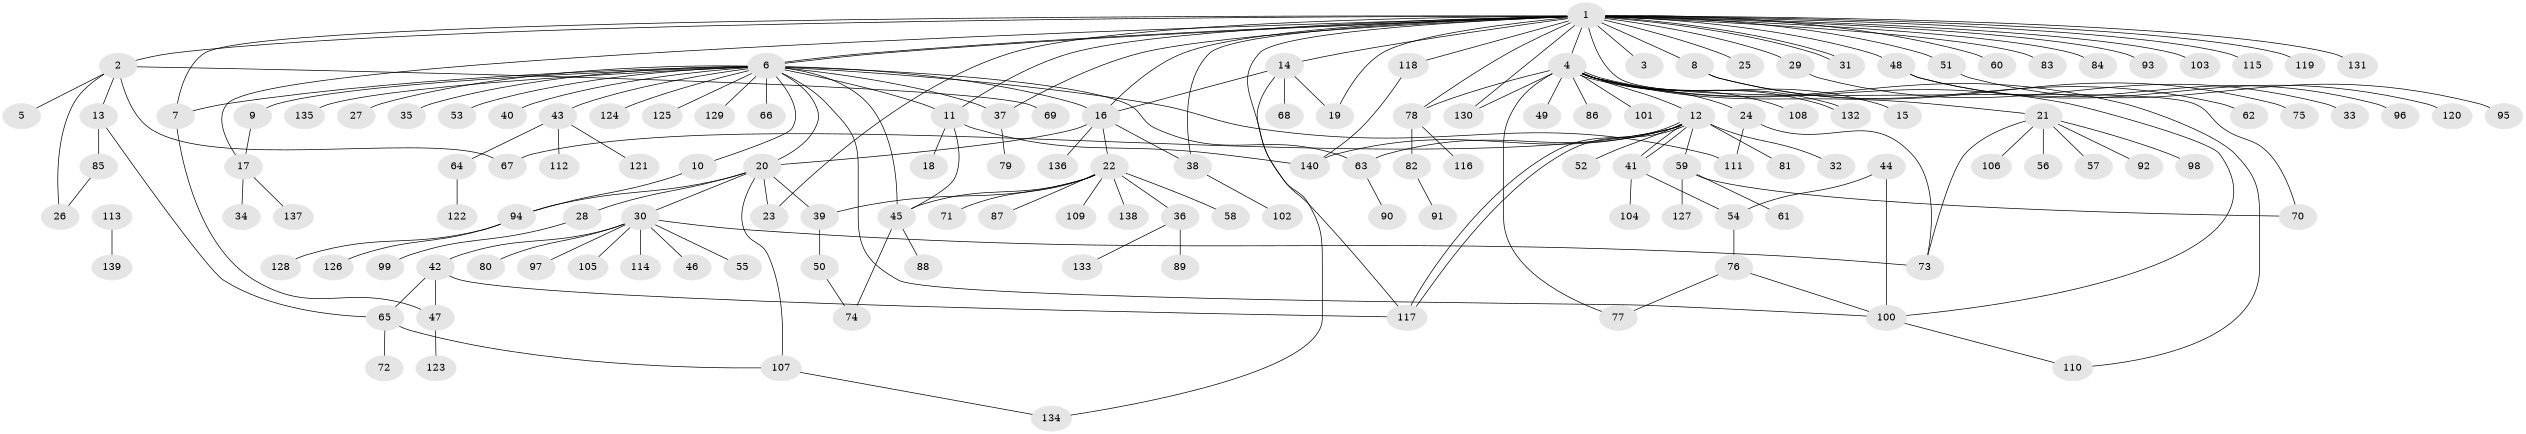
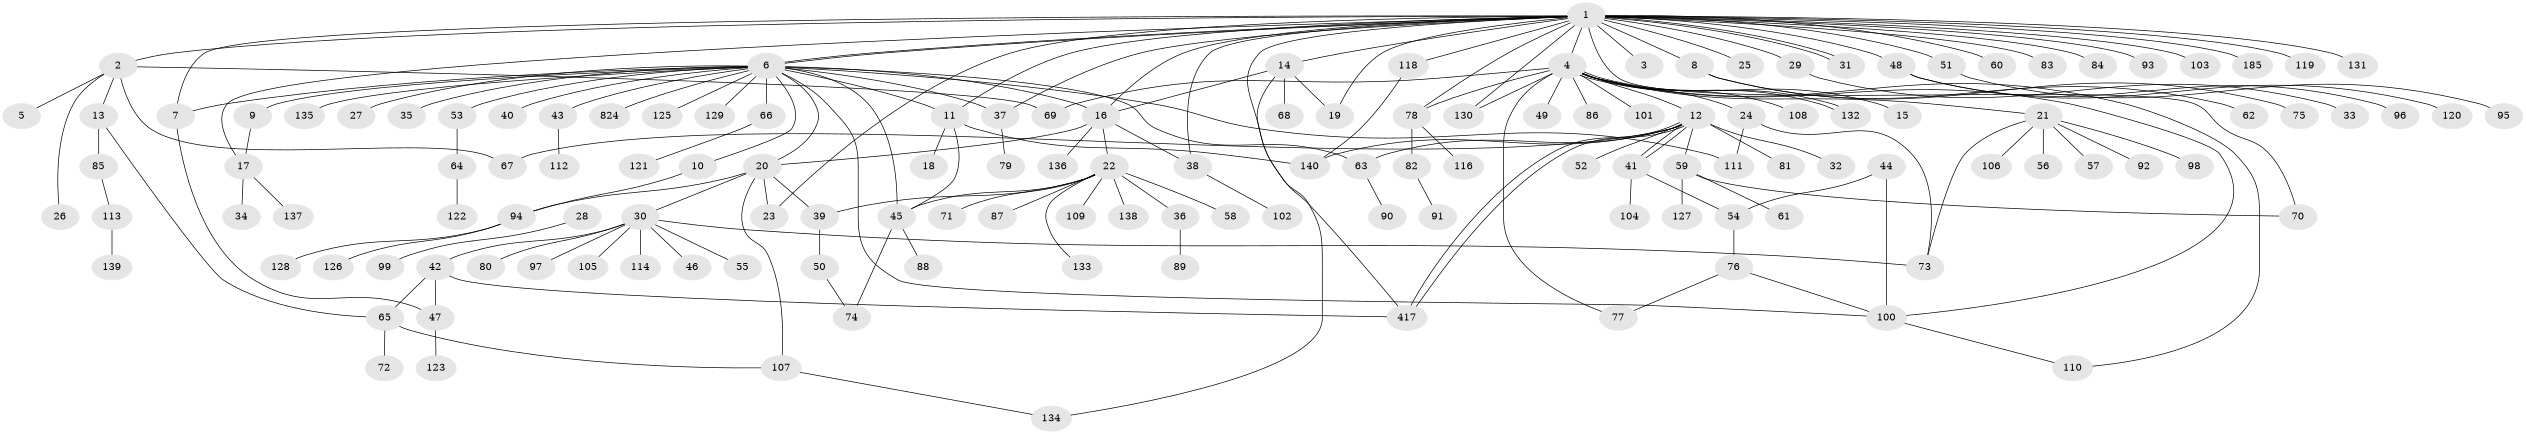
(2253, 66) -> (2253, 66)
none -> (1318, 82)
(610, 116) -> (610, 116)
(597, 140) -> (704, 143)
(508, 141) -> (457, 141)
(79, 192) -> (105, 192)
(649, 195) -> none
(1133, 241) -> (1048, 207)
(1407, 318) -> (1407, 318)
